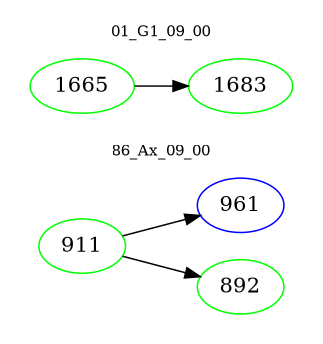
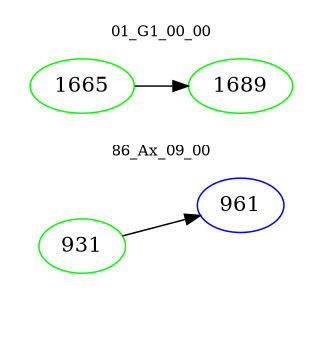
(161, 32) -> (161, 32)
(241, 86) -> (241, 86)
(82, 246) -> (82, 246)
(241, 287) -> none
